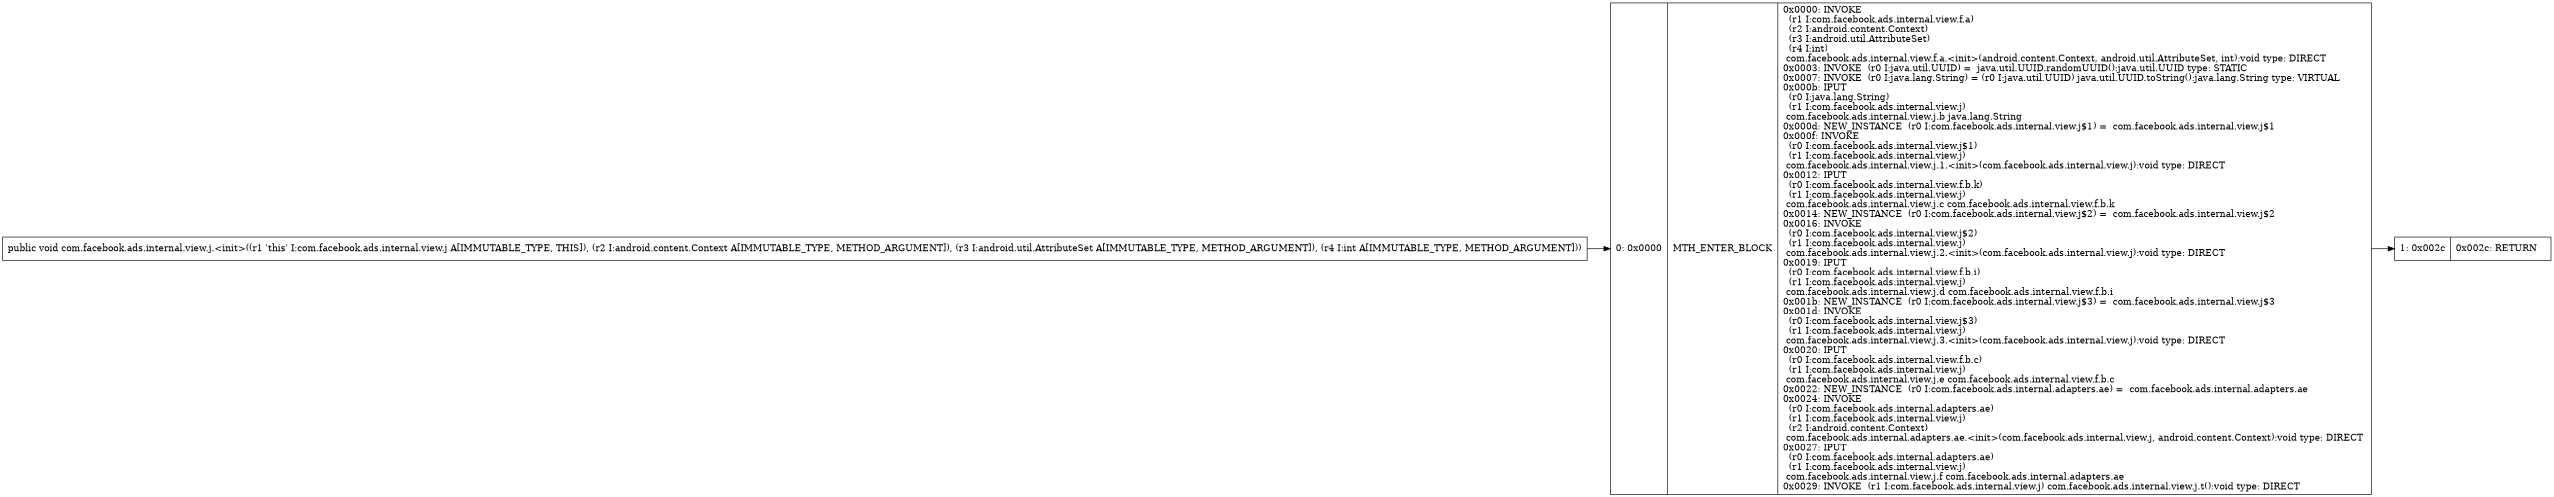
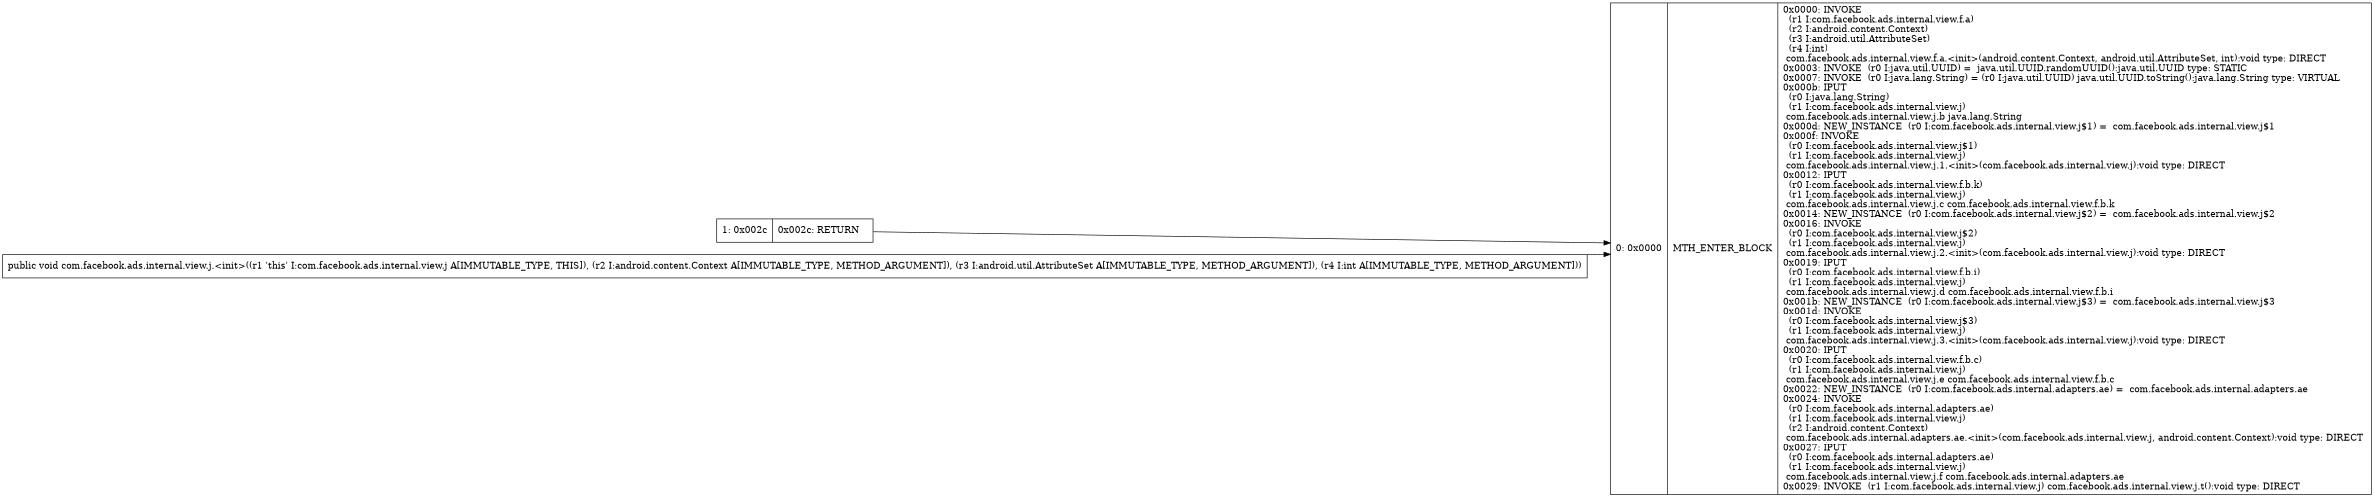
(2380, 249) -> (1239, 237)
